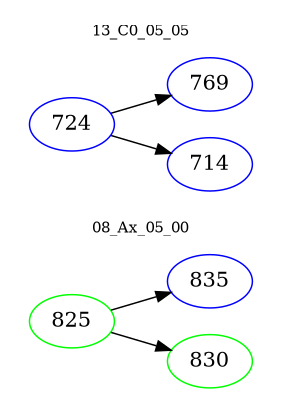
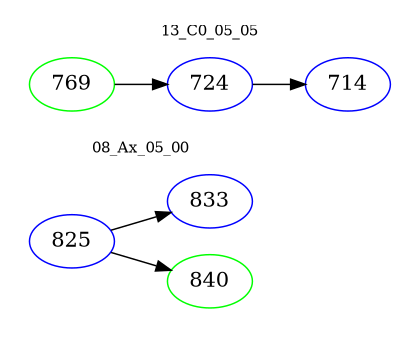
(210, 84) -> (72, 84)
(134, 107) -> (134, 84)
(210, 281) -> (210, 201)
(72, 321) -> (72, 241)
(210, 361) -> (210, 281)
